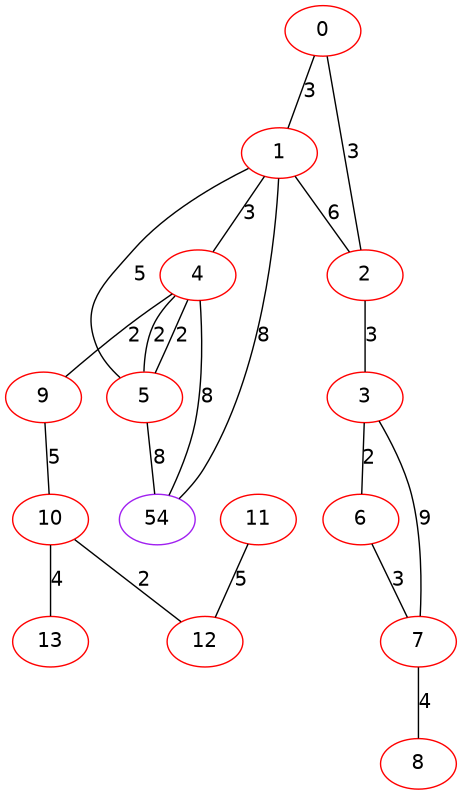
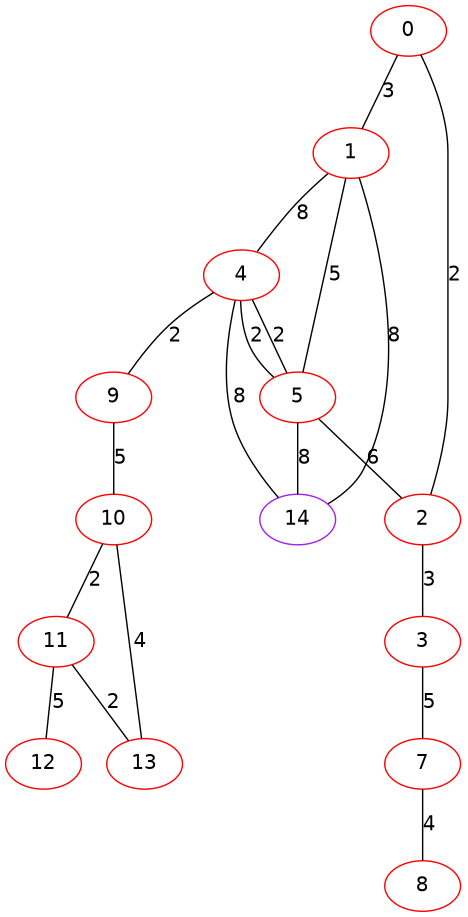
(354, 153) -> (455, 275)
(250, 214) -> (303, 214)
(322, 214) -> (358, 457)
(157, 520) -> (298, 520)
(361, 520) -> none
(425, 520) -> (430, 703)
(128, 581) -> (85, 581)
none -> (100, 703)
